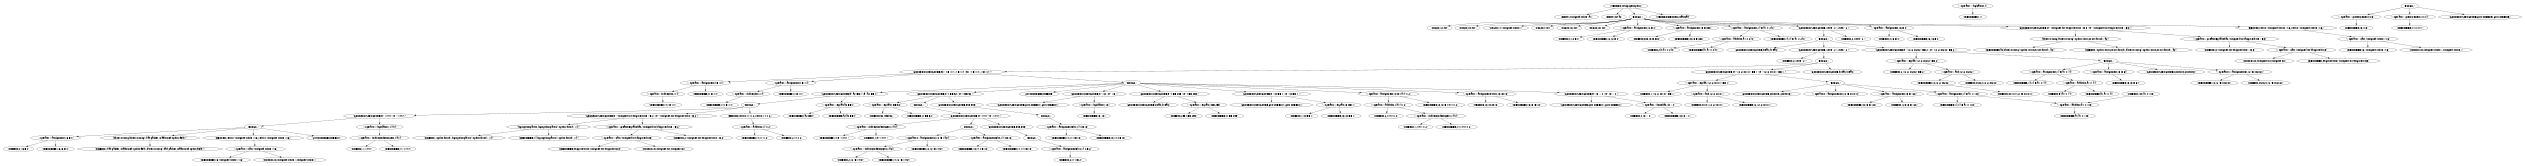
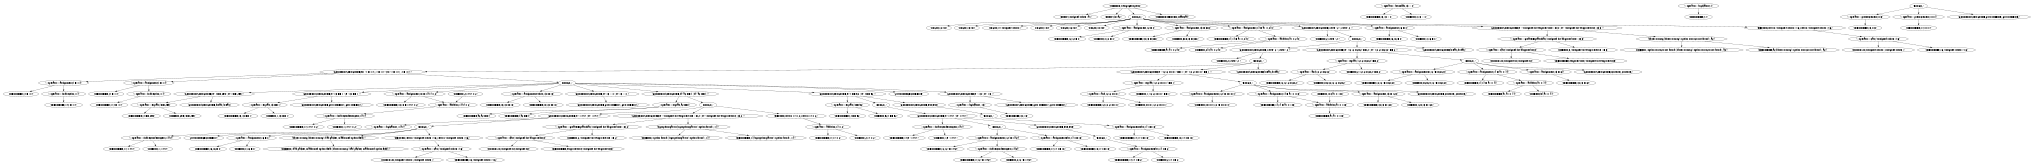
(1973, 88) -> (1212, 99)
(1625, 99) -> none
(1486, 105) -> (543, 105)
(1387, 110) -> (460, 99)
none -> (1128, 160)
